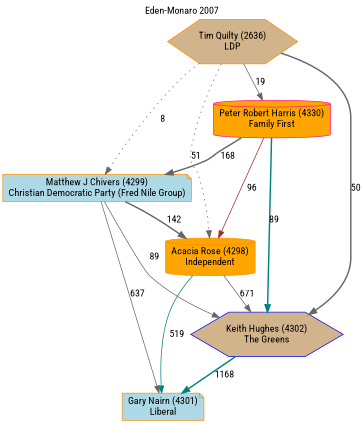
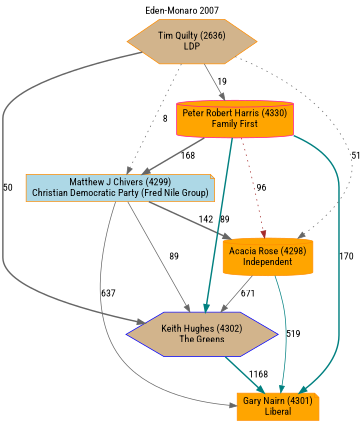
(243, 185) -> (253, 184)
none -> (339, 258)
(163, 407) -> (278, 407)
